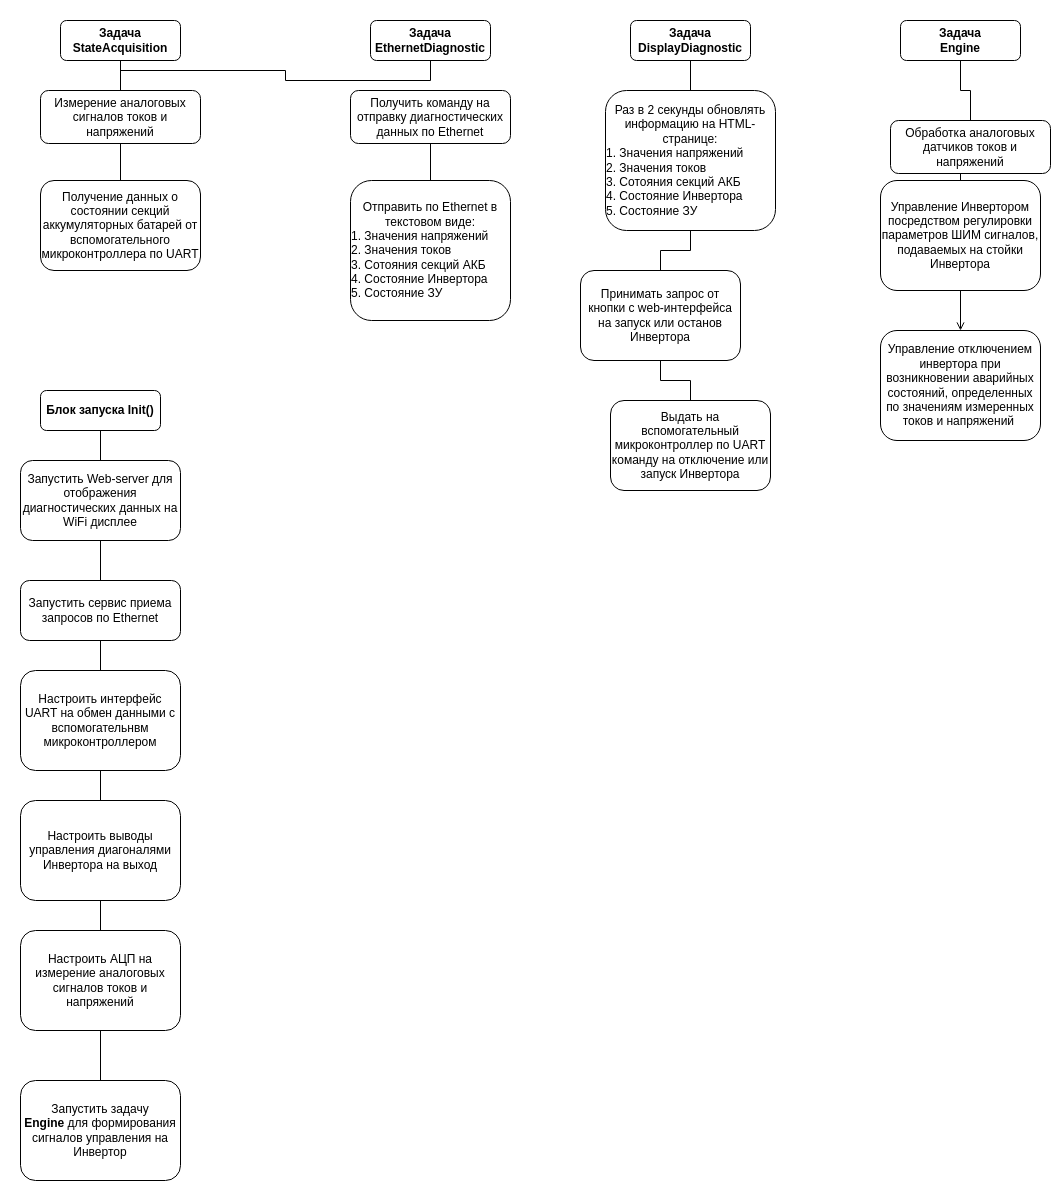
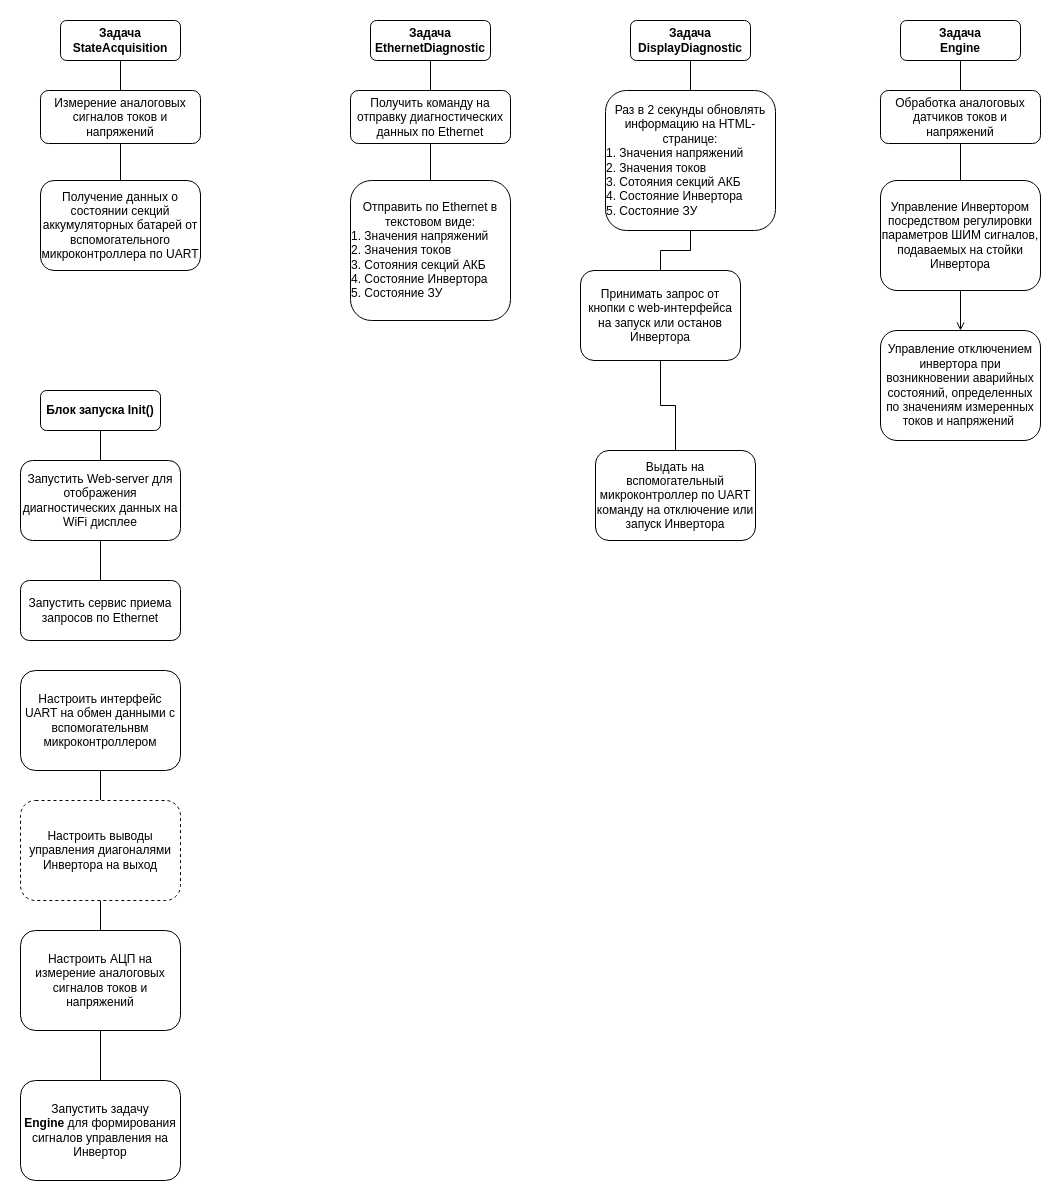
(283, 71) -> (431, 84)
(971, 147) -> (961, 117)
(691, 446) -> (676, 496)
(101, 656) -> none
(101, 851) -> (101, 851)
